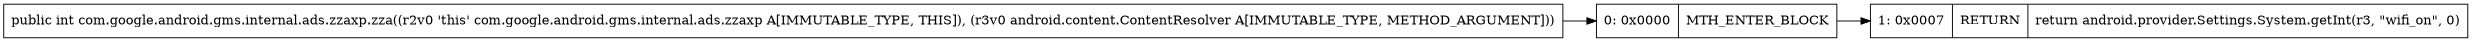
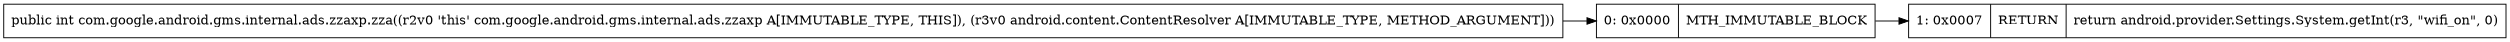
(1758, 21) -> (1777, 21)
